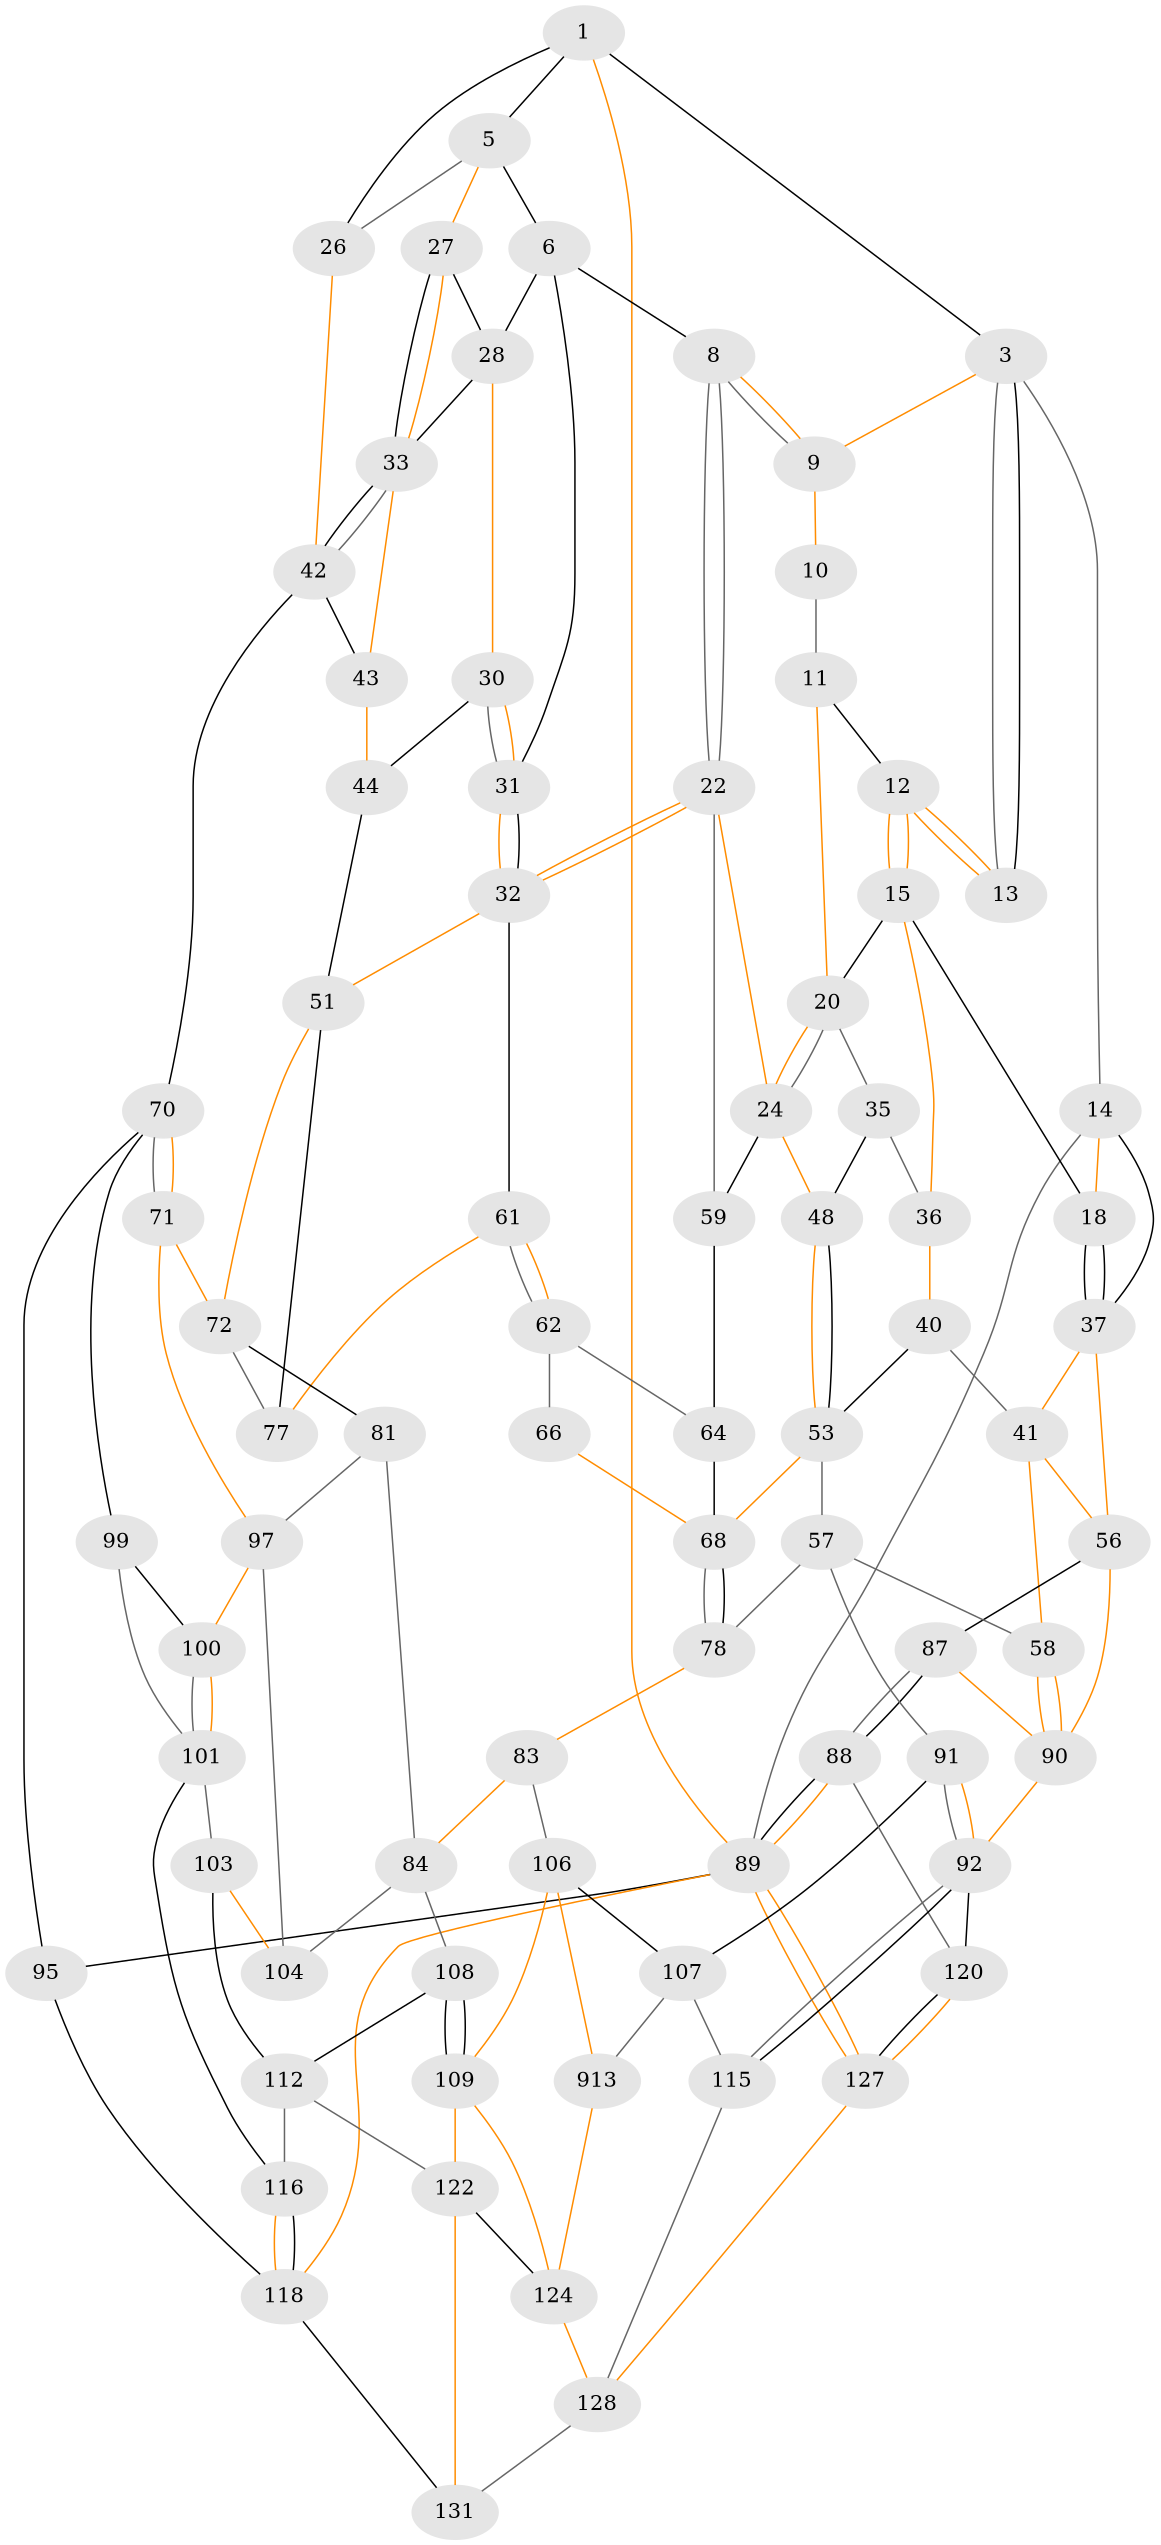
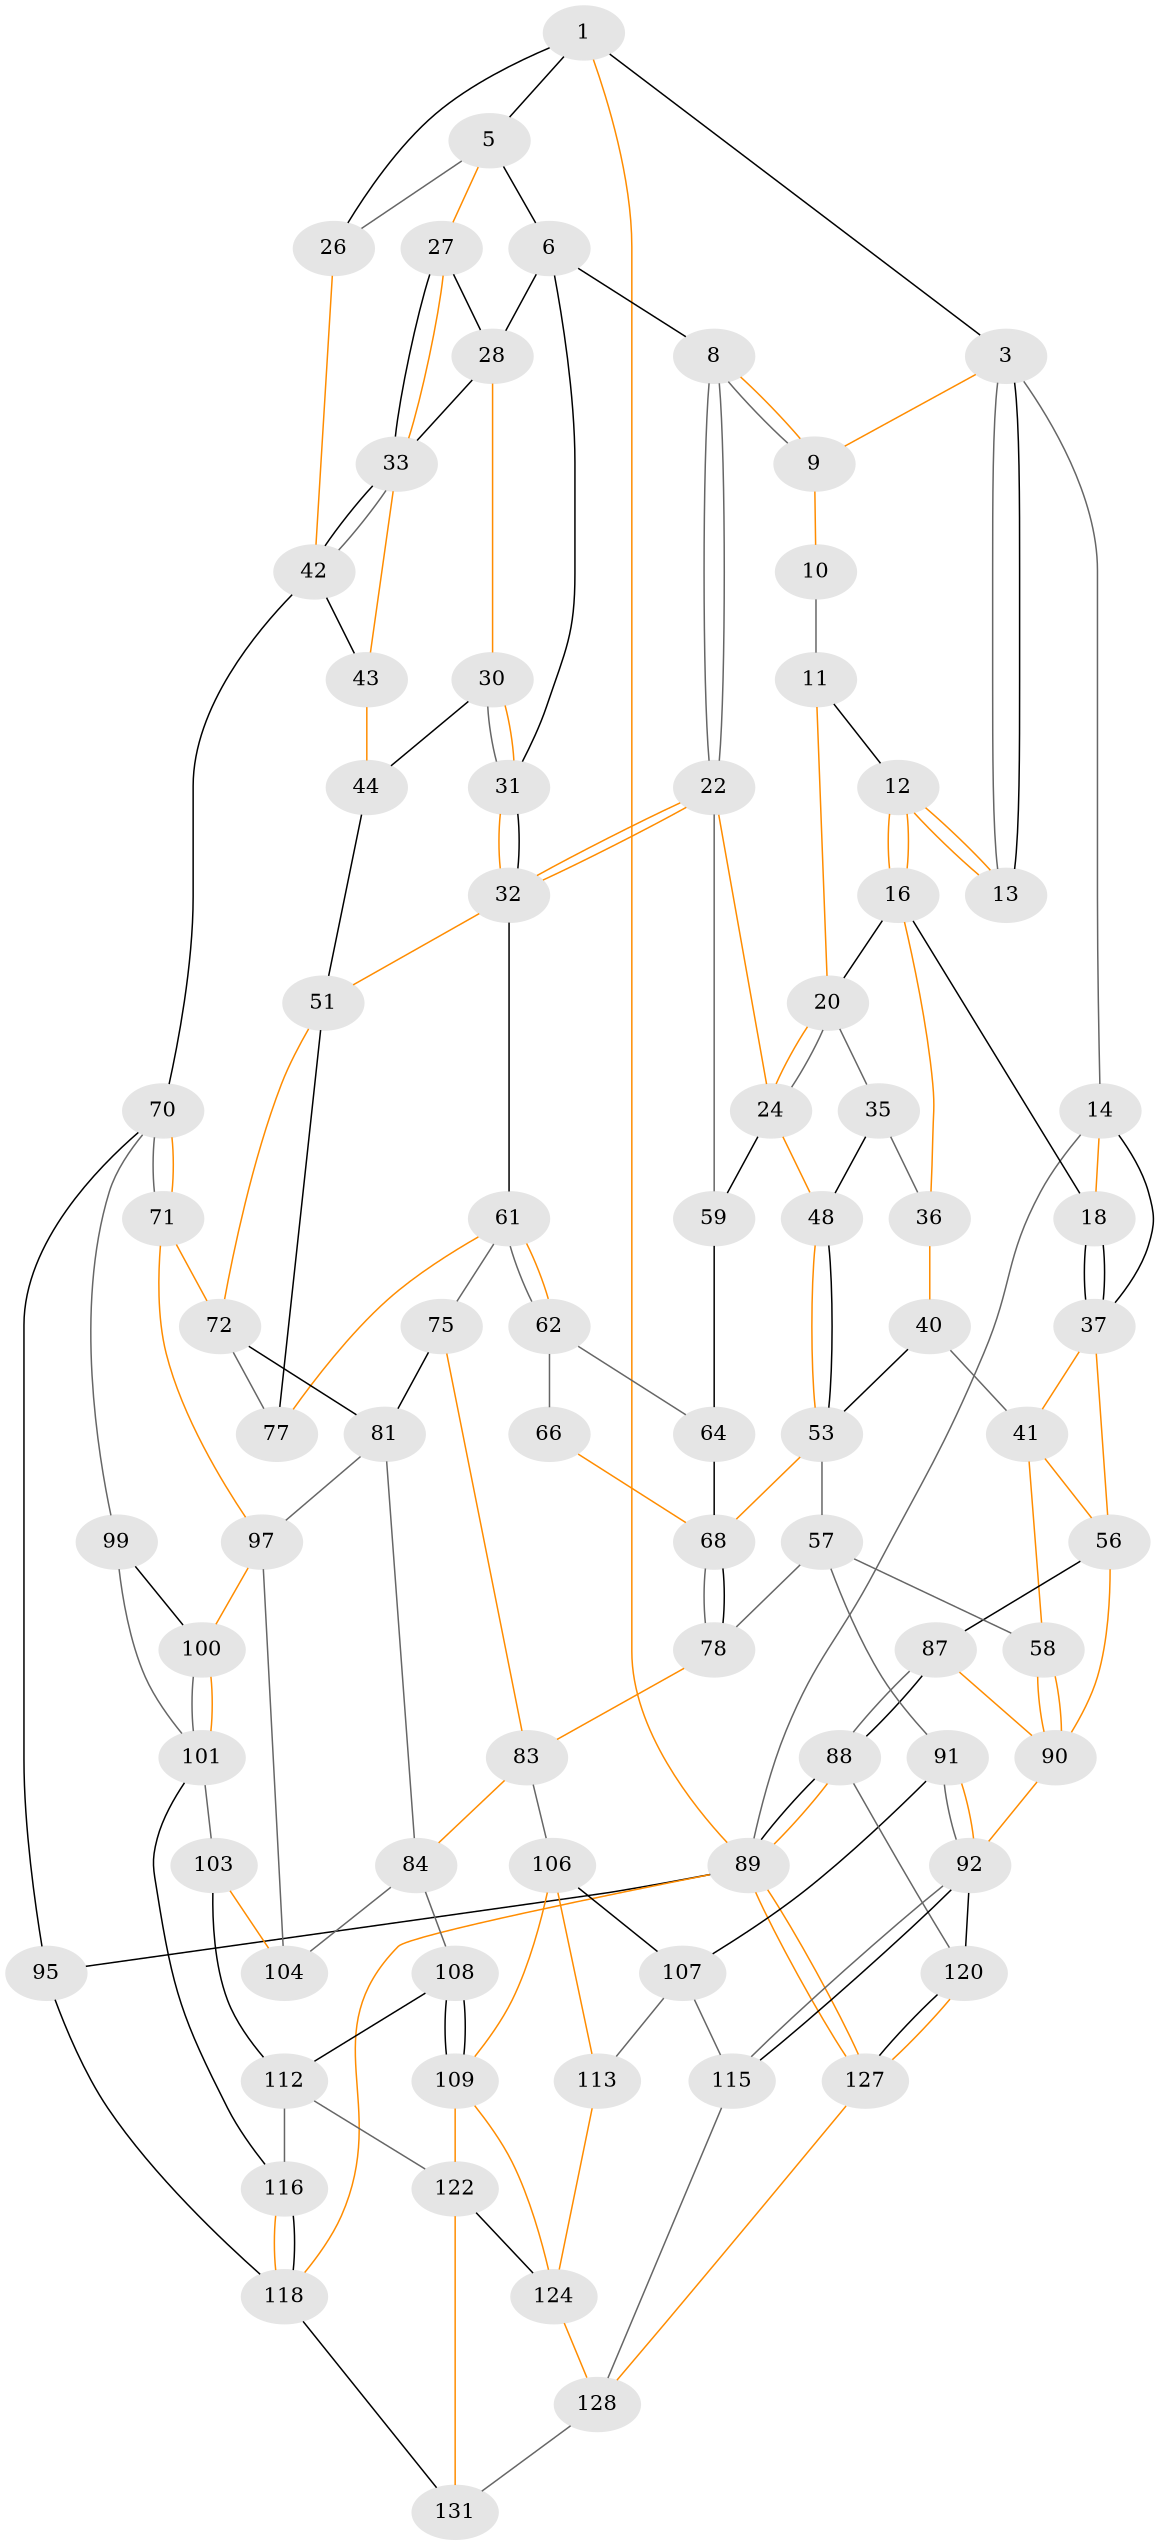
(898, 895) -> (898, 895)
(91, 1320) -> (91, 1320)
none -> (442, 1327)
(597, 2081) -> (597, 2081)
